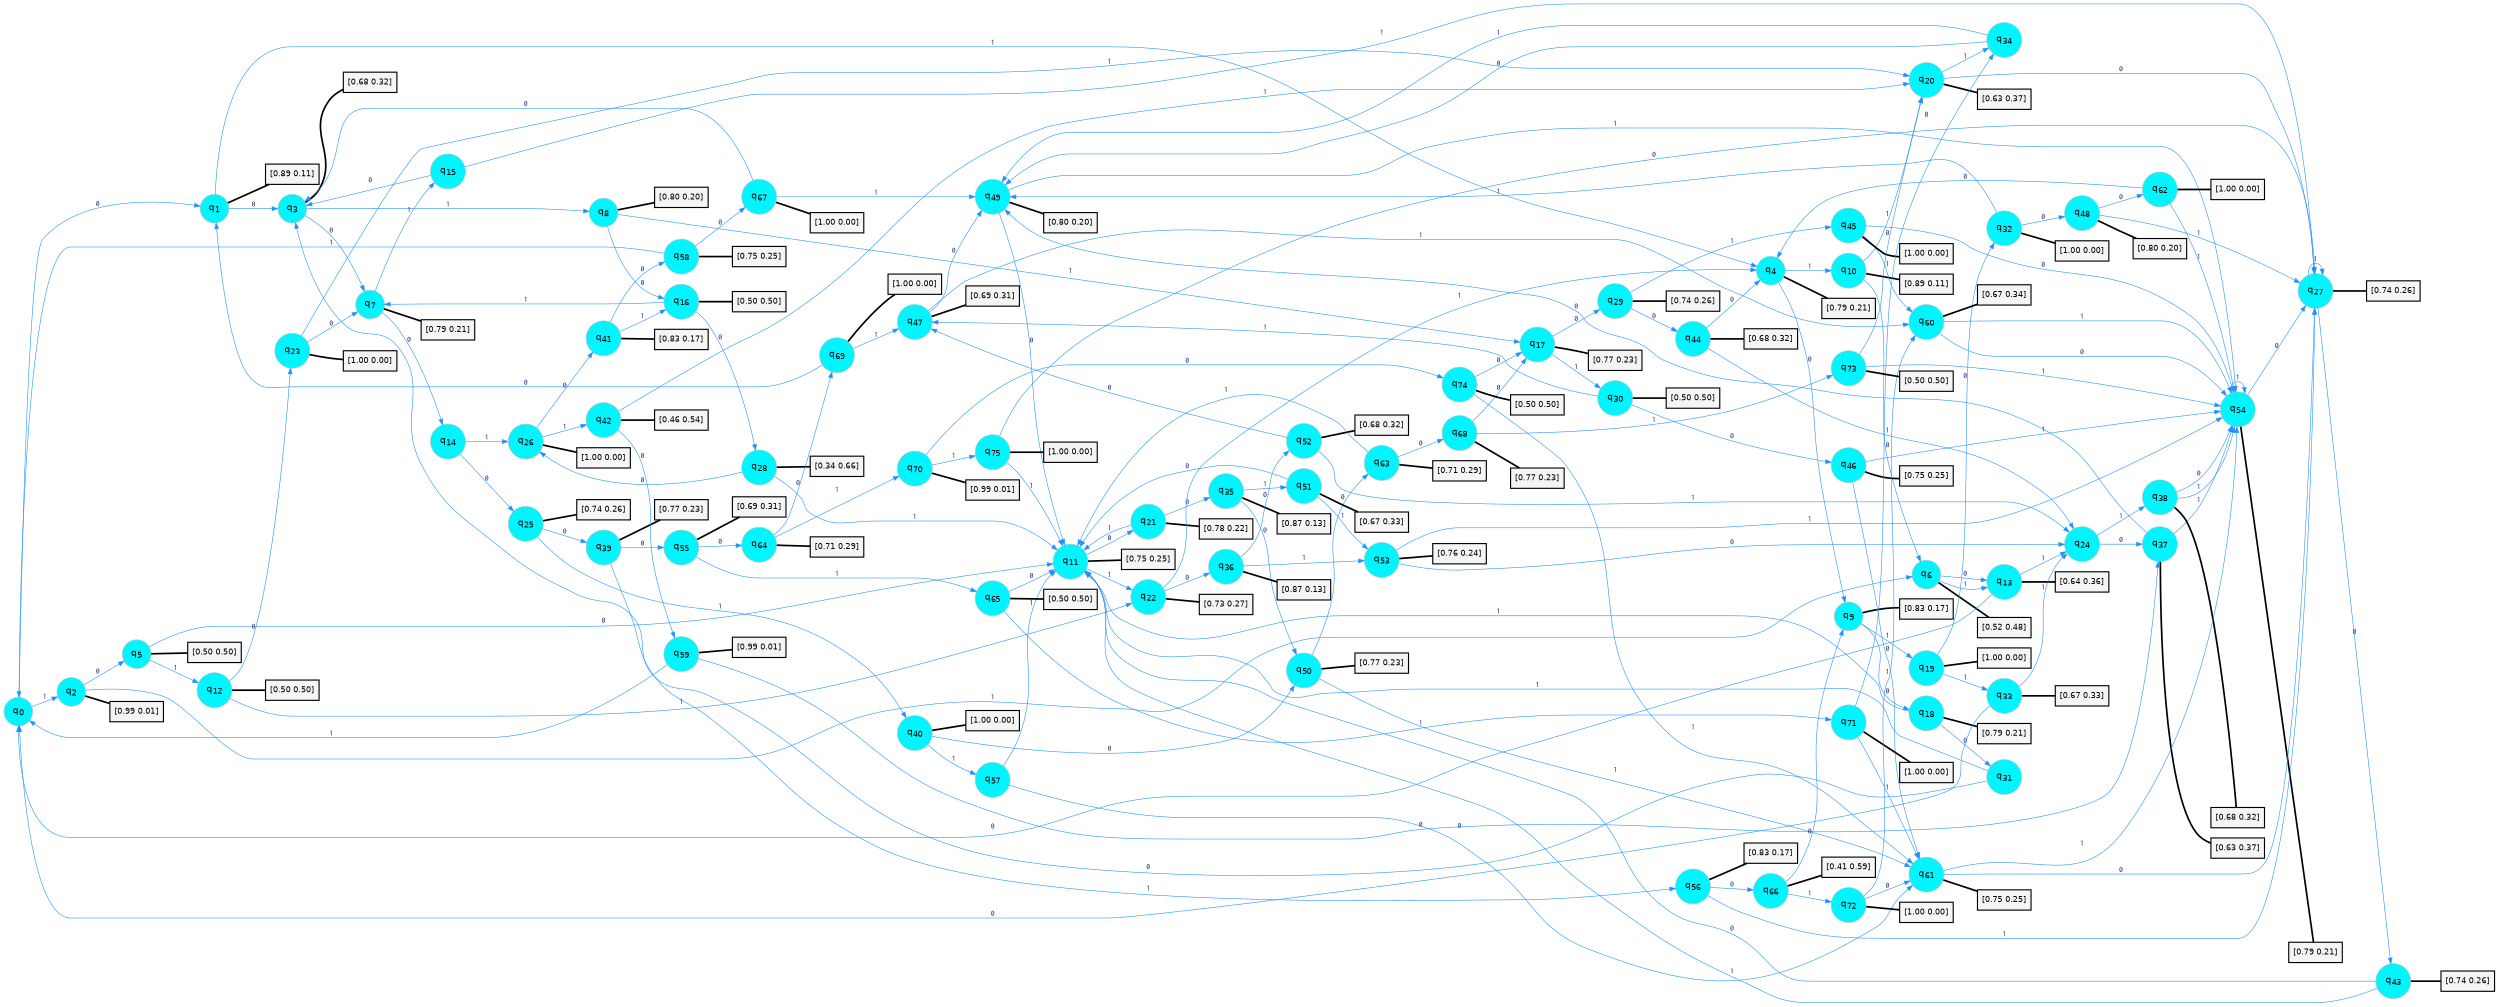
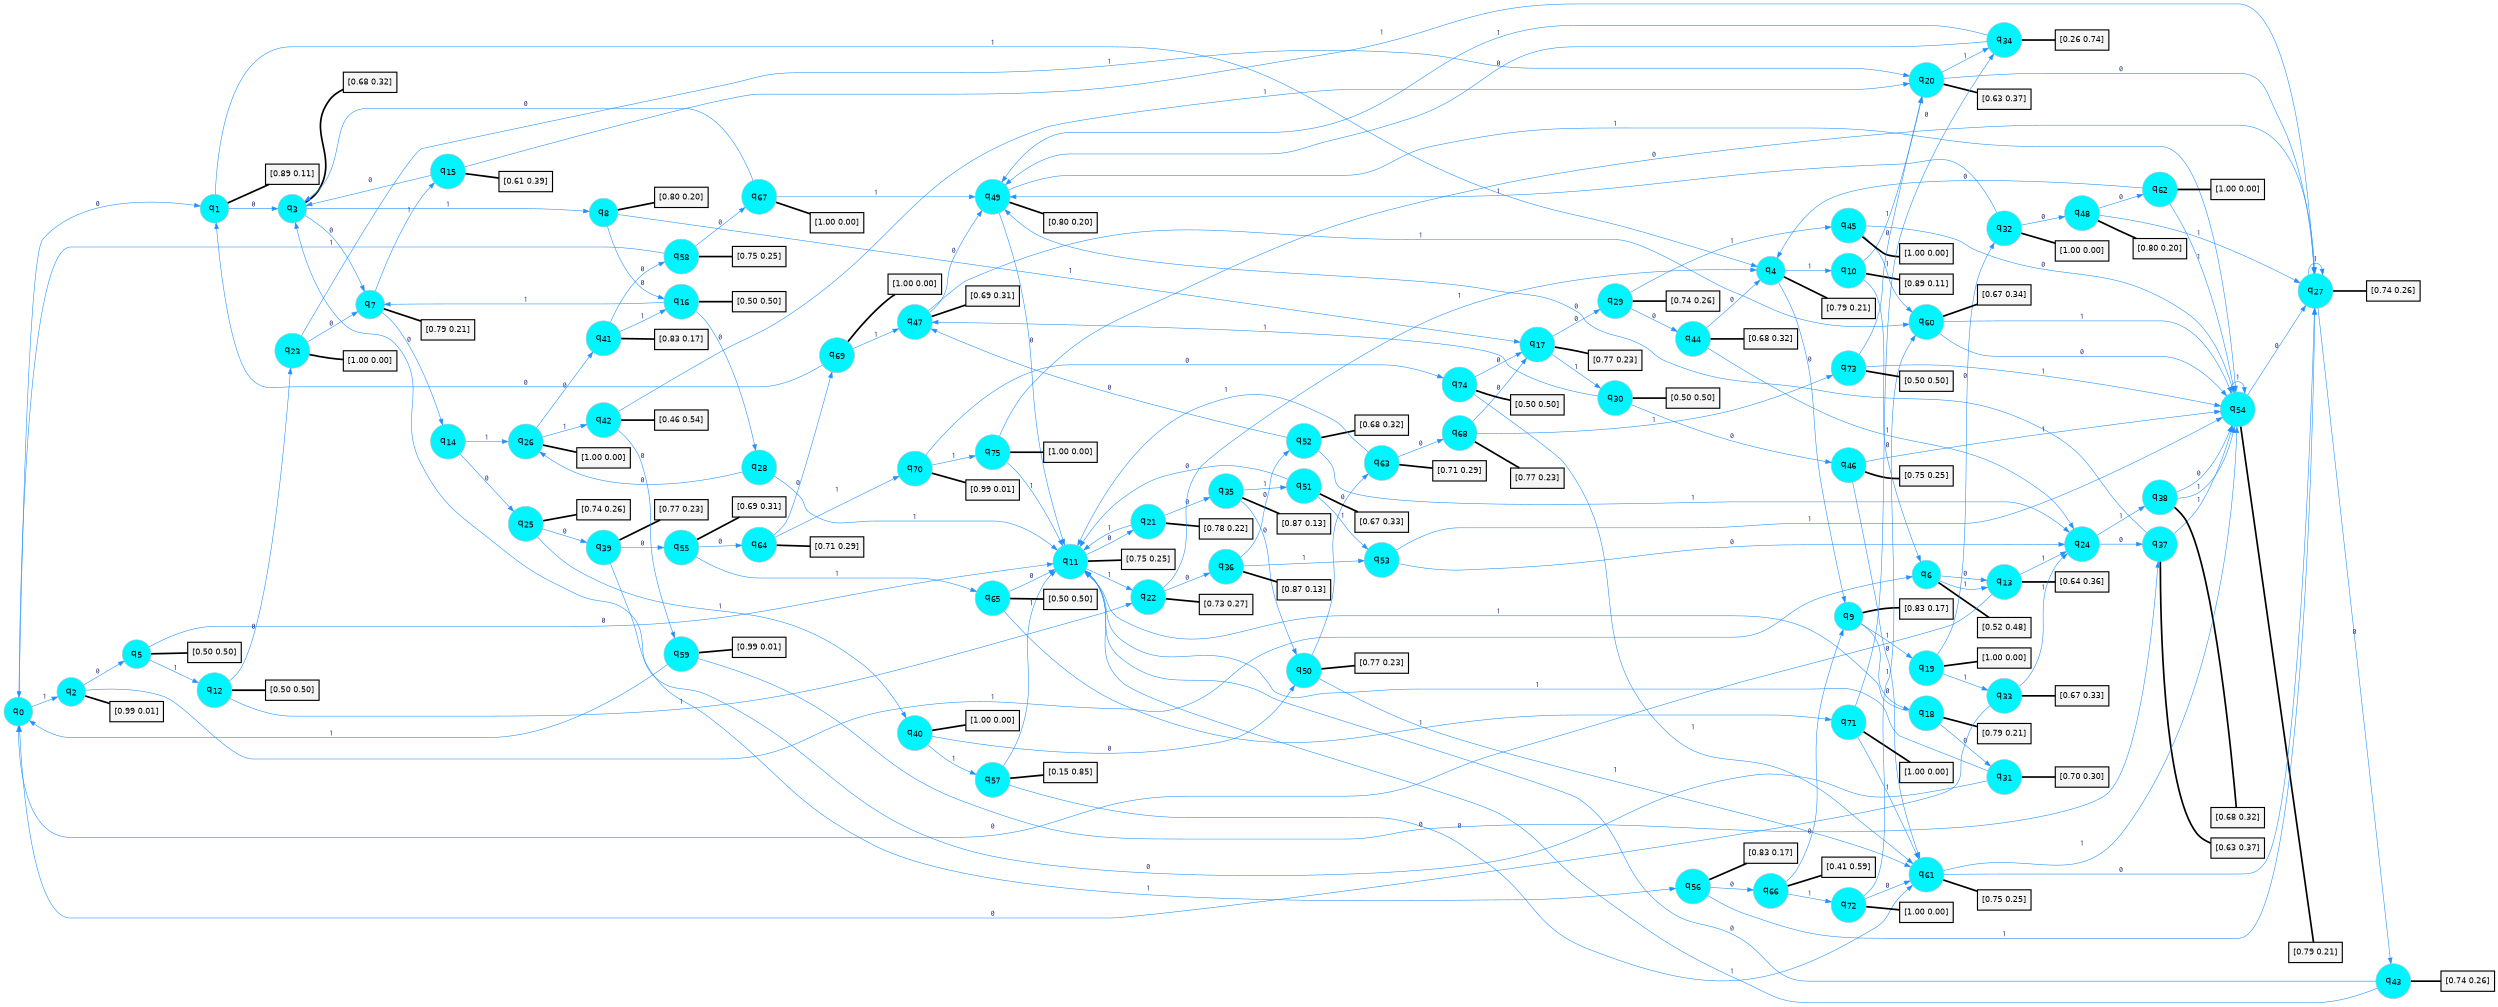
none -> (2082, 40)
none -> (526, 182)
(837, 466) -> none
(1460, 554) -> none
none -> (1070, 773)
none -> (2082, 777)
